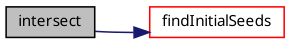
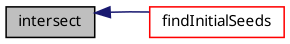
(114, 32) -> (130, 12)
